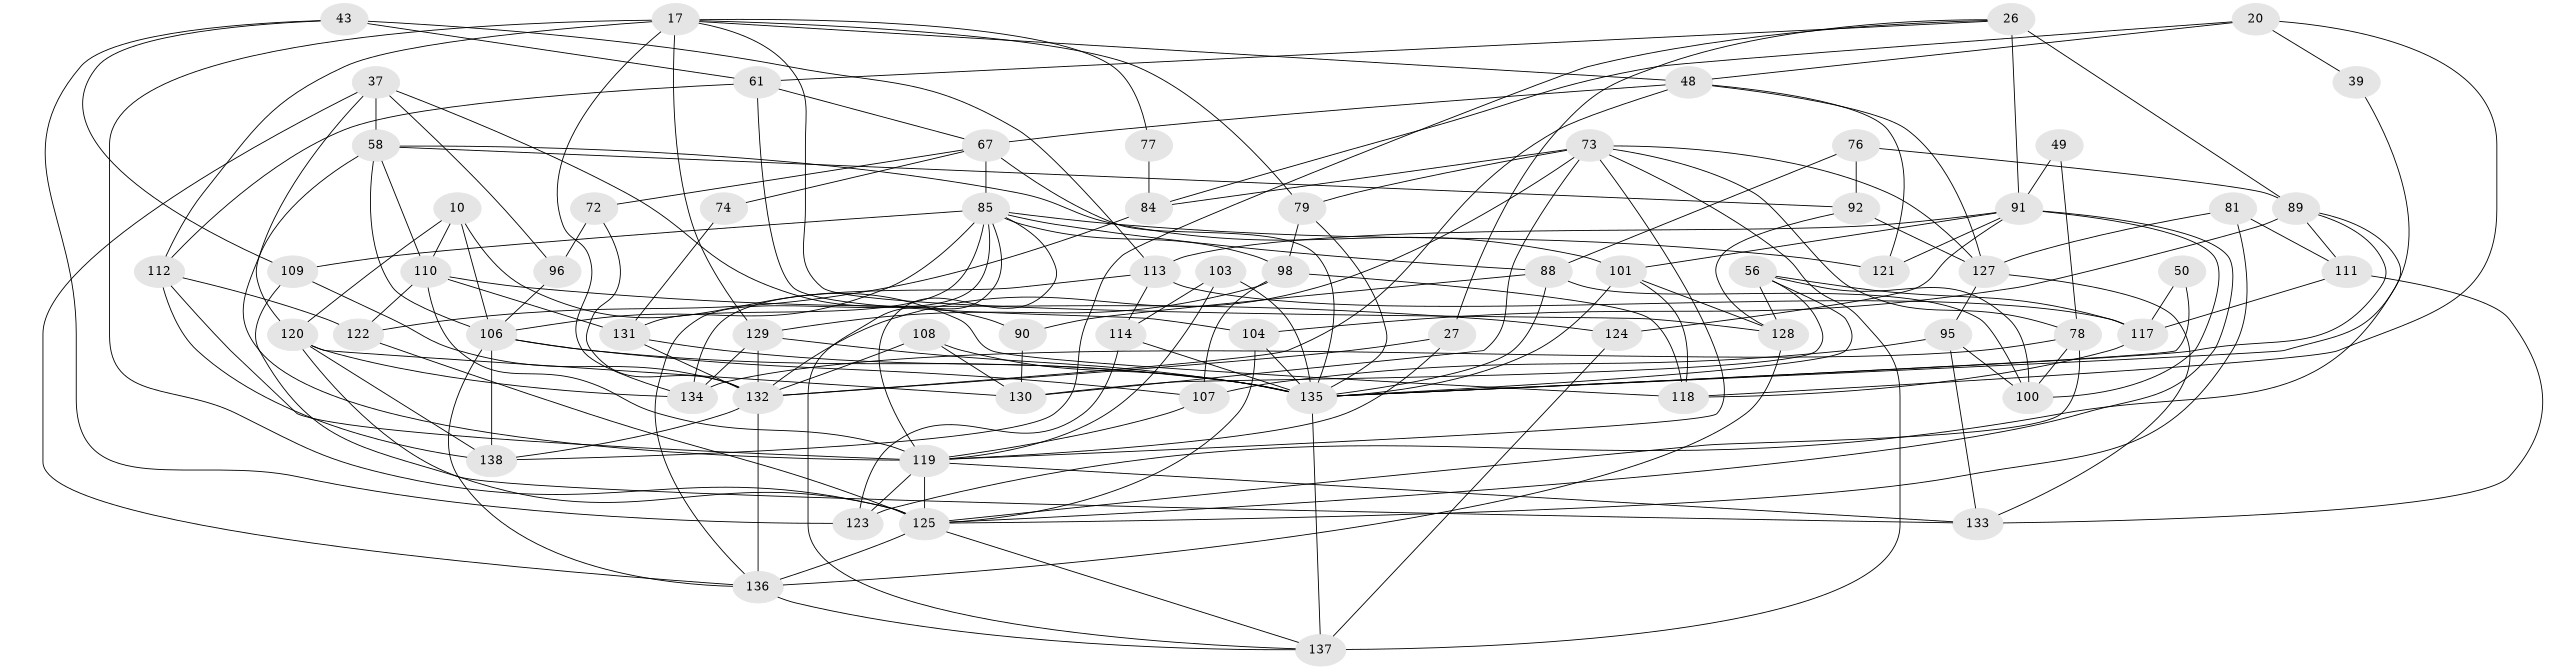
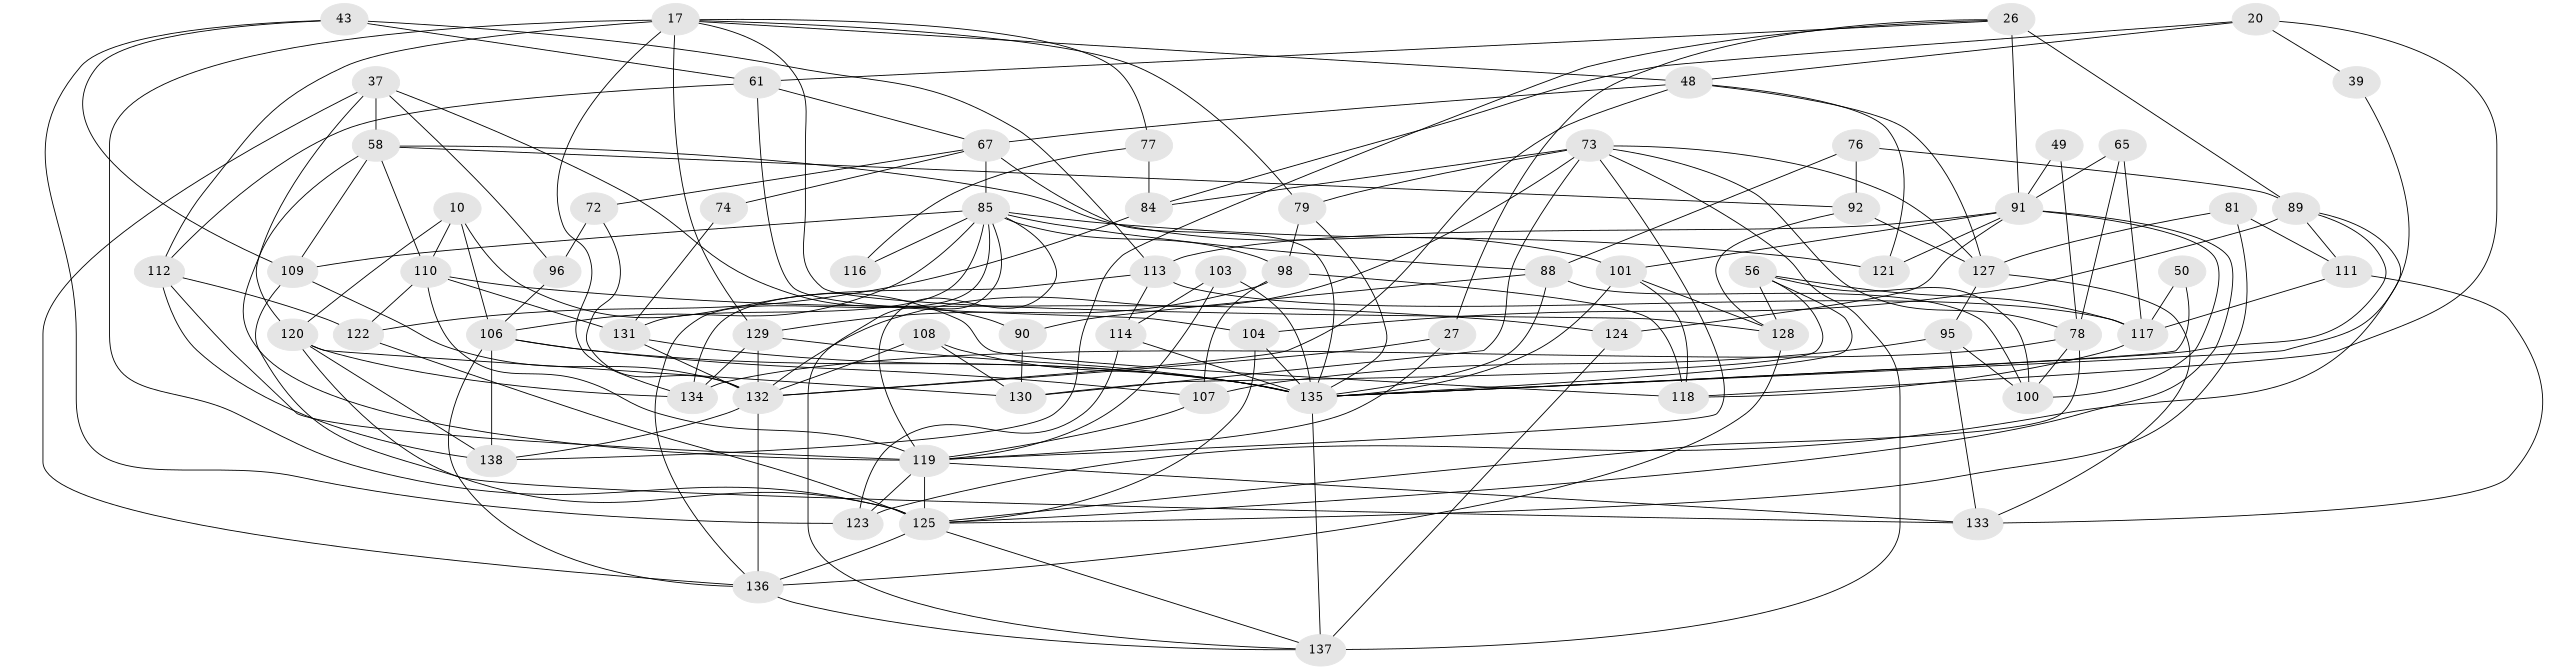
none -> (2123, 145)
none -> (855, 272)
(384, 274) -> (334, 209)
